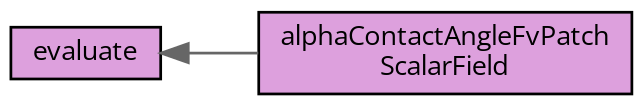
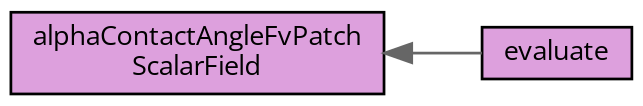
(223, 53) -> (447, 53)
